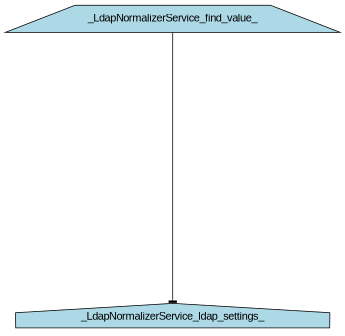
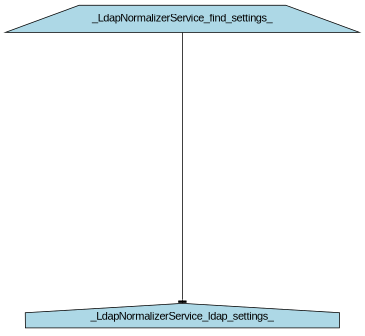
(173, 19) -> (182, 19)
